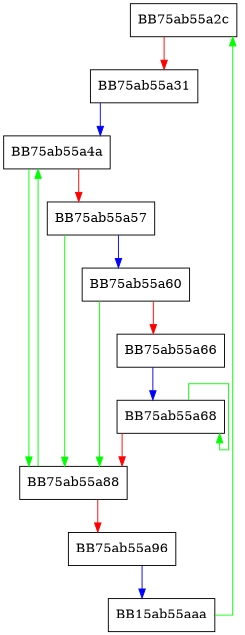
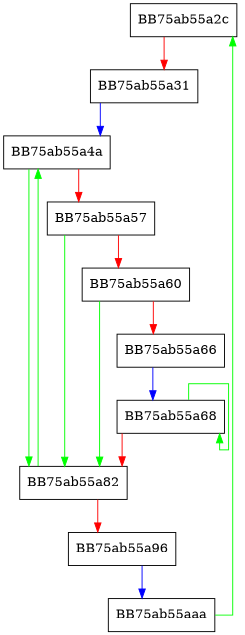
(118, 247) -> (118, 247)
(73, 483) -> (73, 483)
(162, 615) -> (162, 615)
